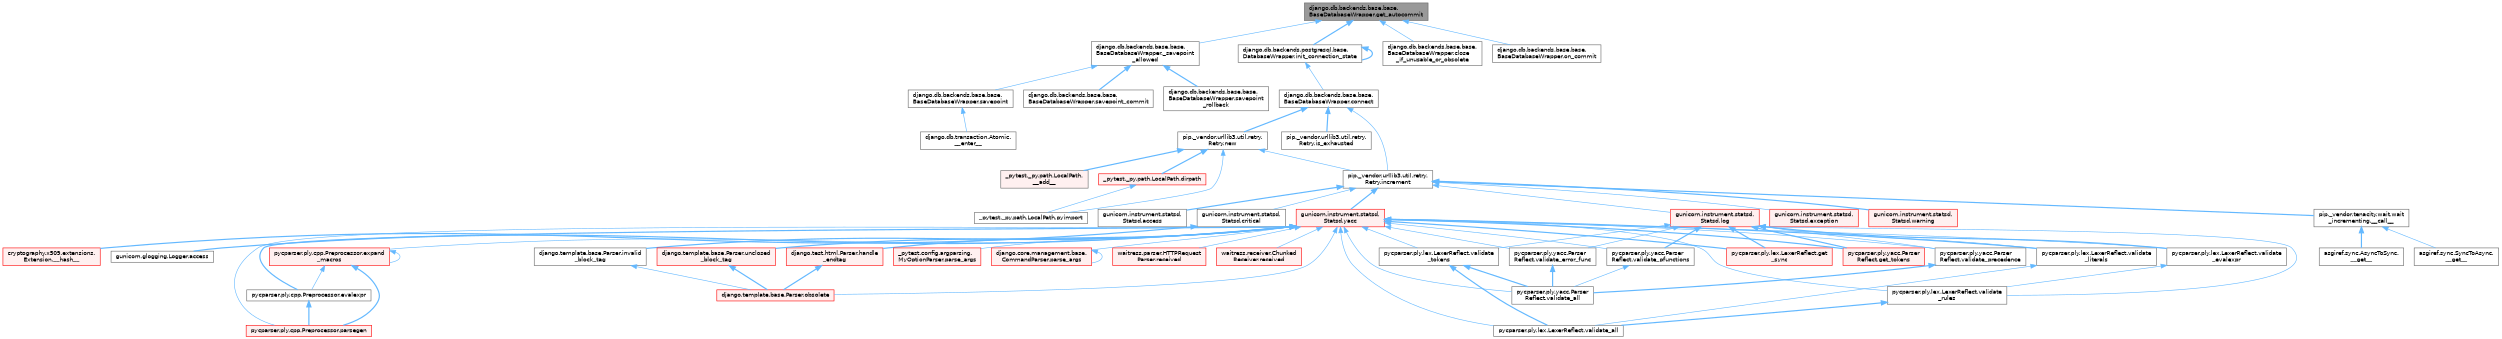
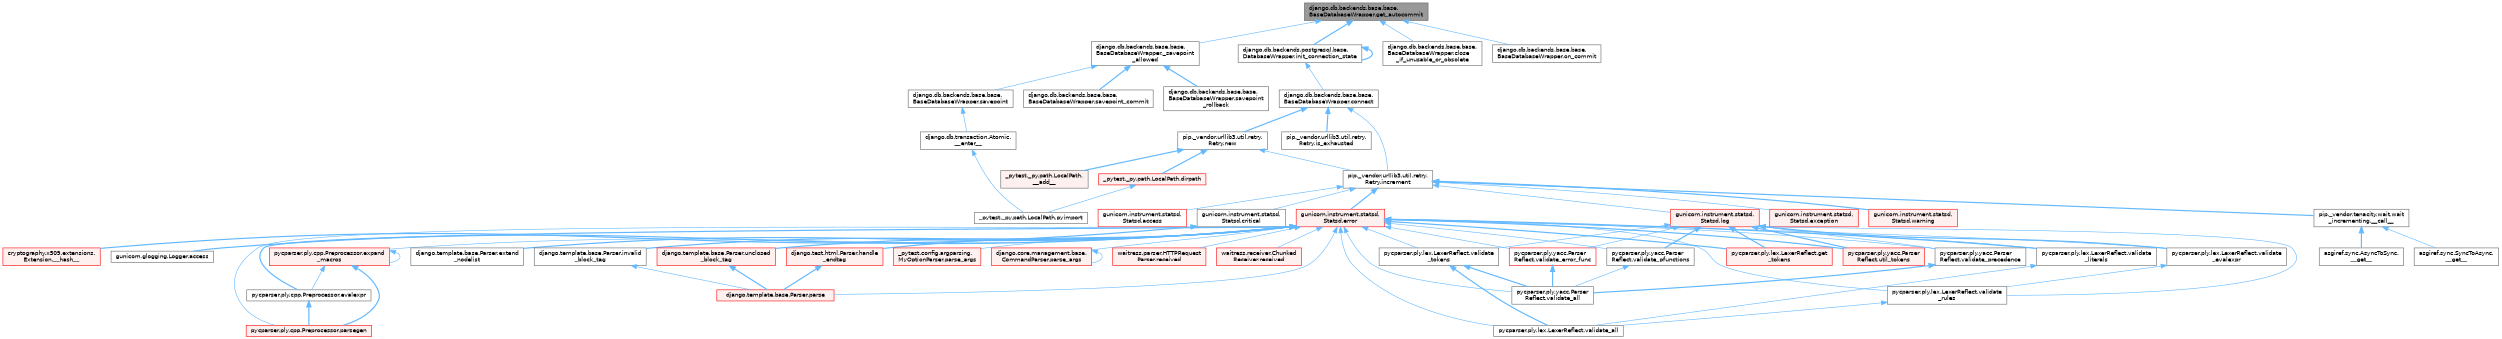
(1158, 199) -> (995, 187)
(1262, 199) -> (1262, 199)
(1142, 218) -> (1142, 218)
(1340, 218) -> (1340, 218)
none -> (467, 257)
(1553, 257) -> (1553, 257)
(1779, 257) -> (1779, 257)
(1884, 257) -> (1884, 257)
(775, 295) -> (775, 295)
(1751, 315) -> (1751, 315)
